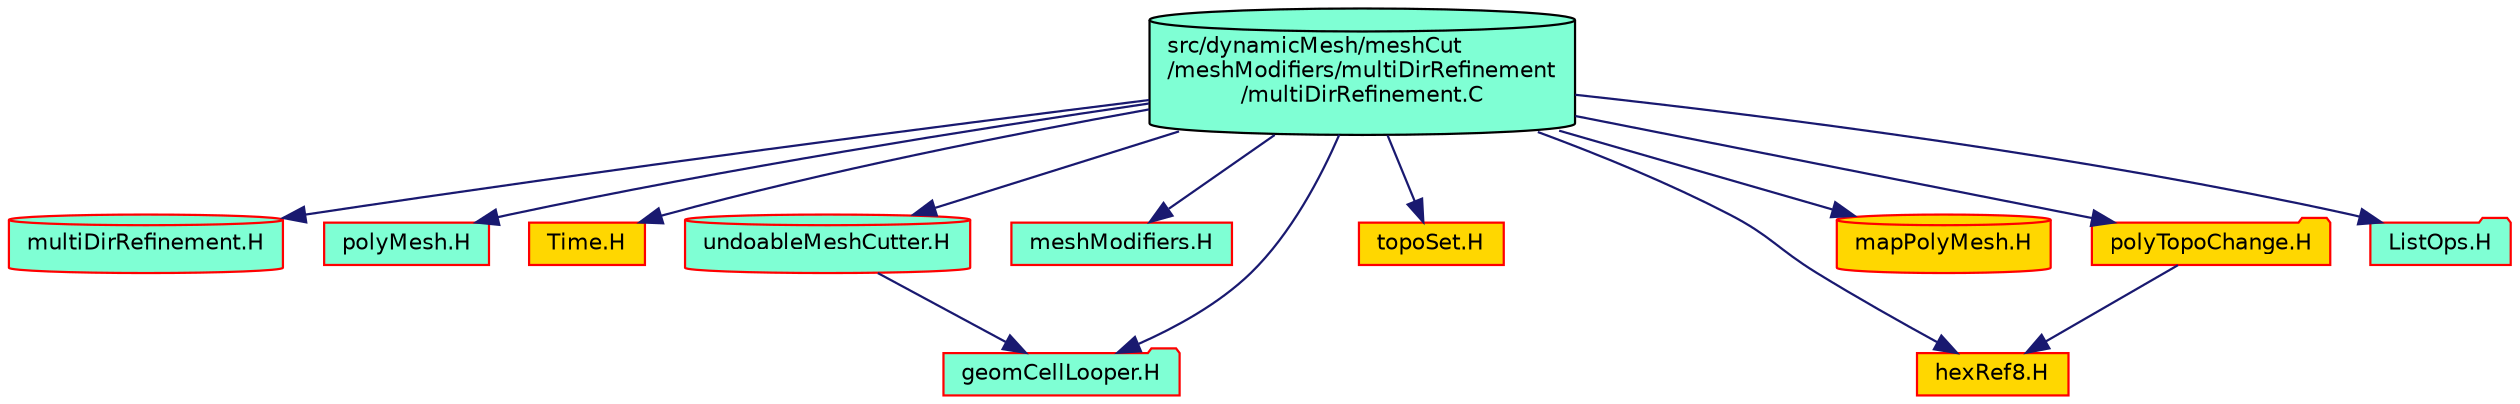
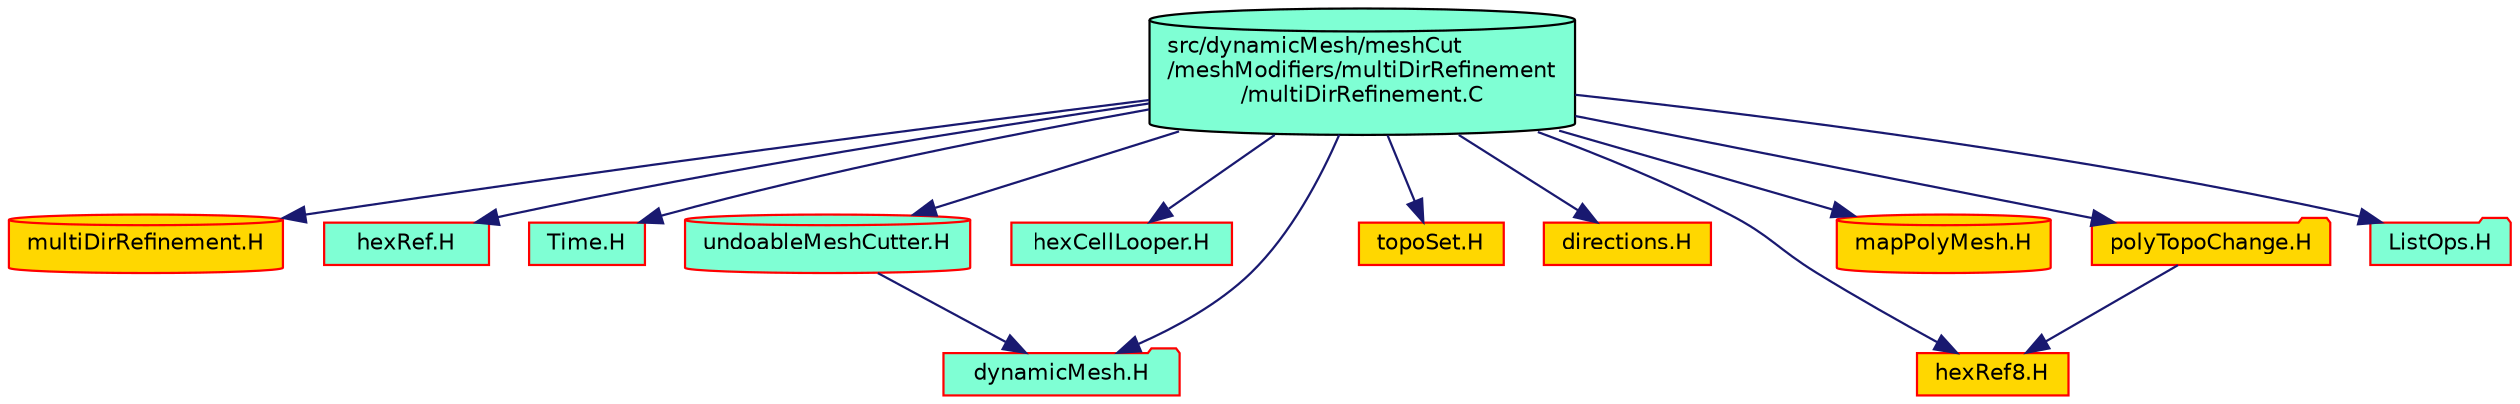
(146, 244) -> (146, 244)
(407, 244) -> (407, 244)
(587, 244) -> (587, 244)
(1122, 244) -> (1122, 244)
none -> (1627, 244)
(1062, 374) -> (1062, 374)
